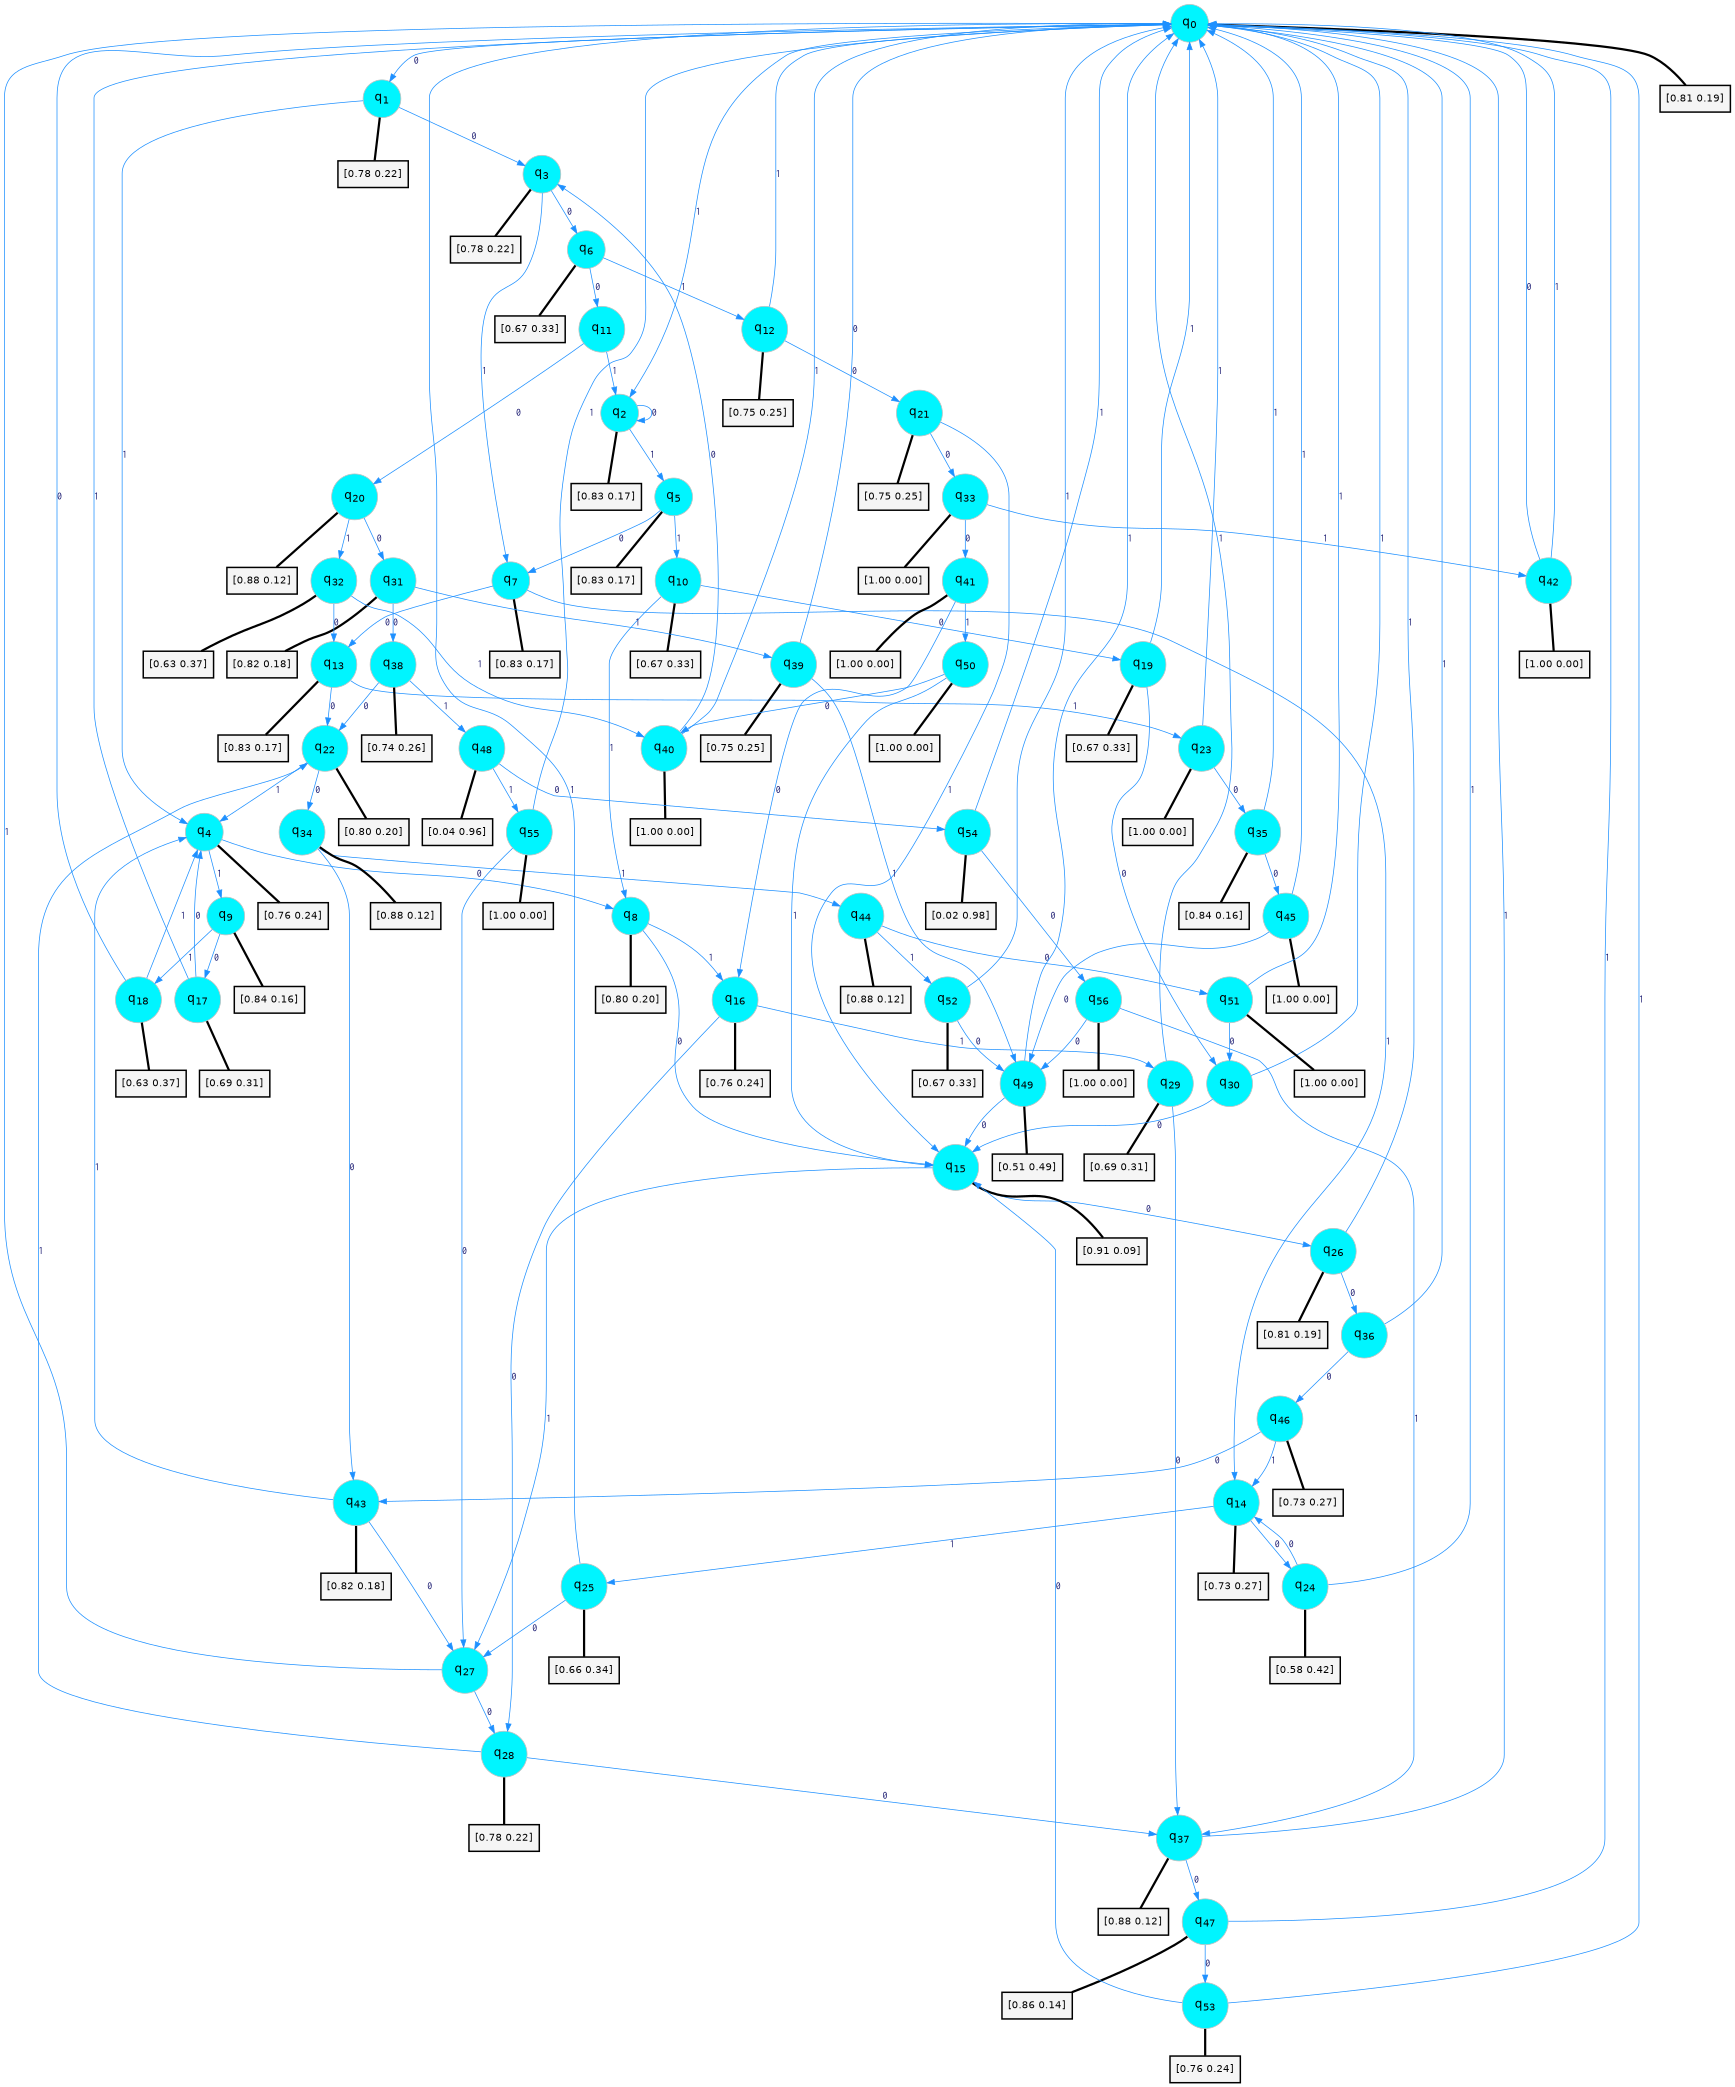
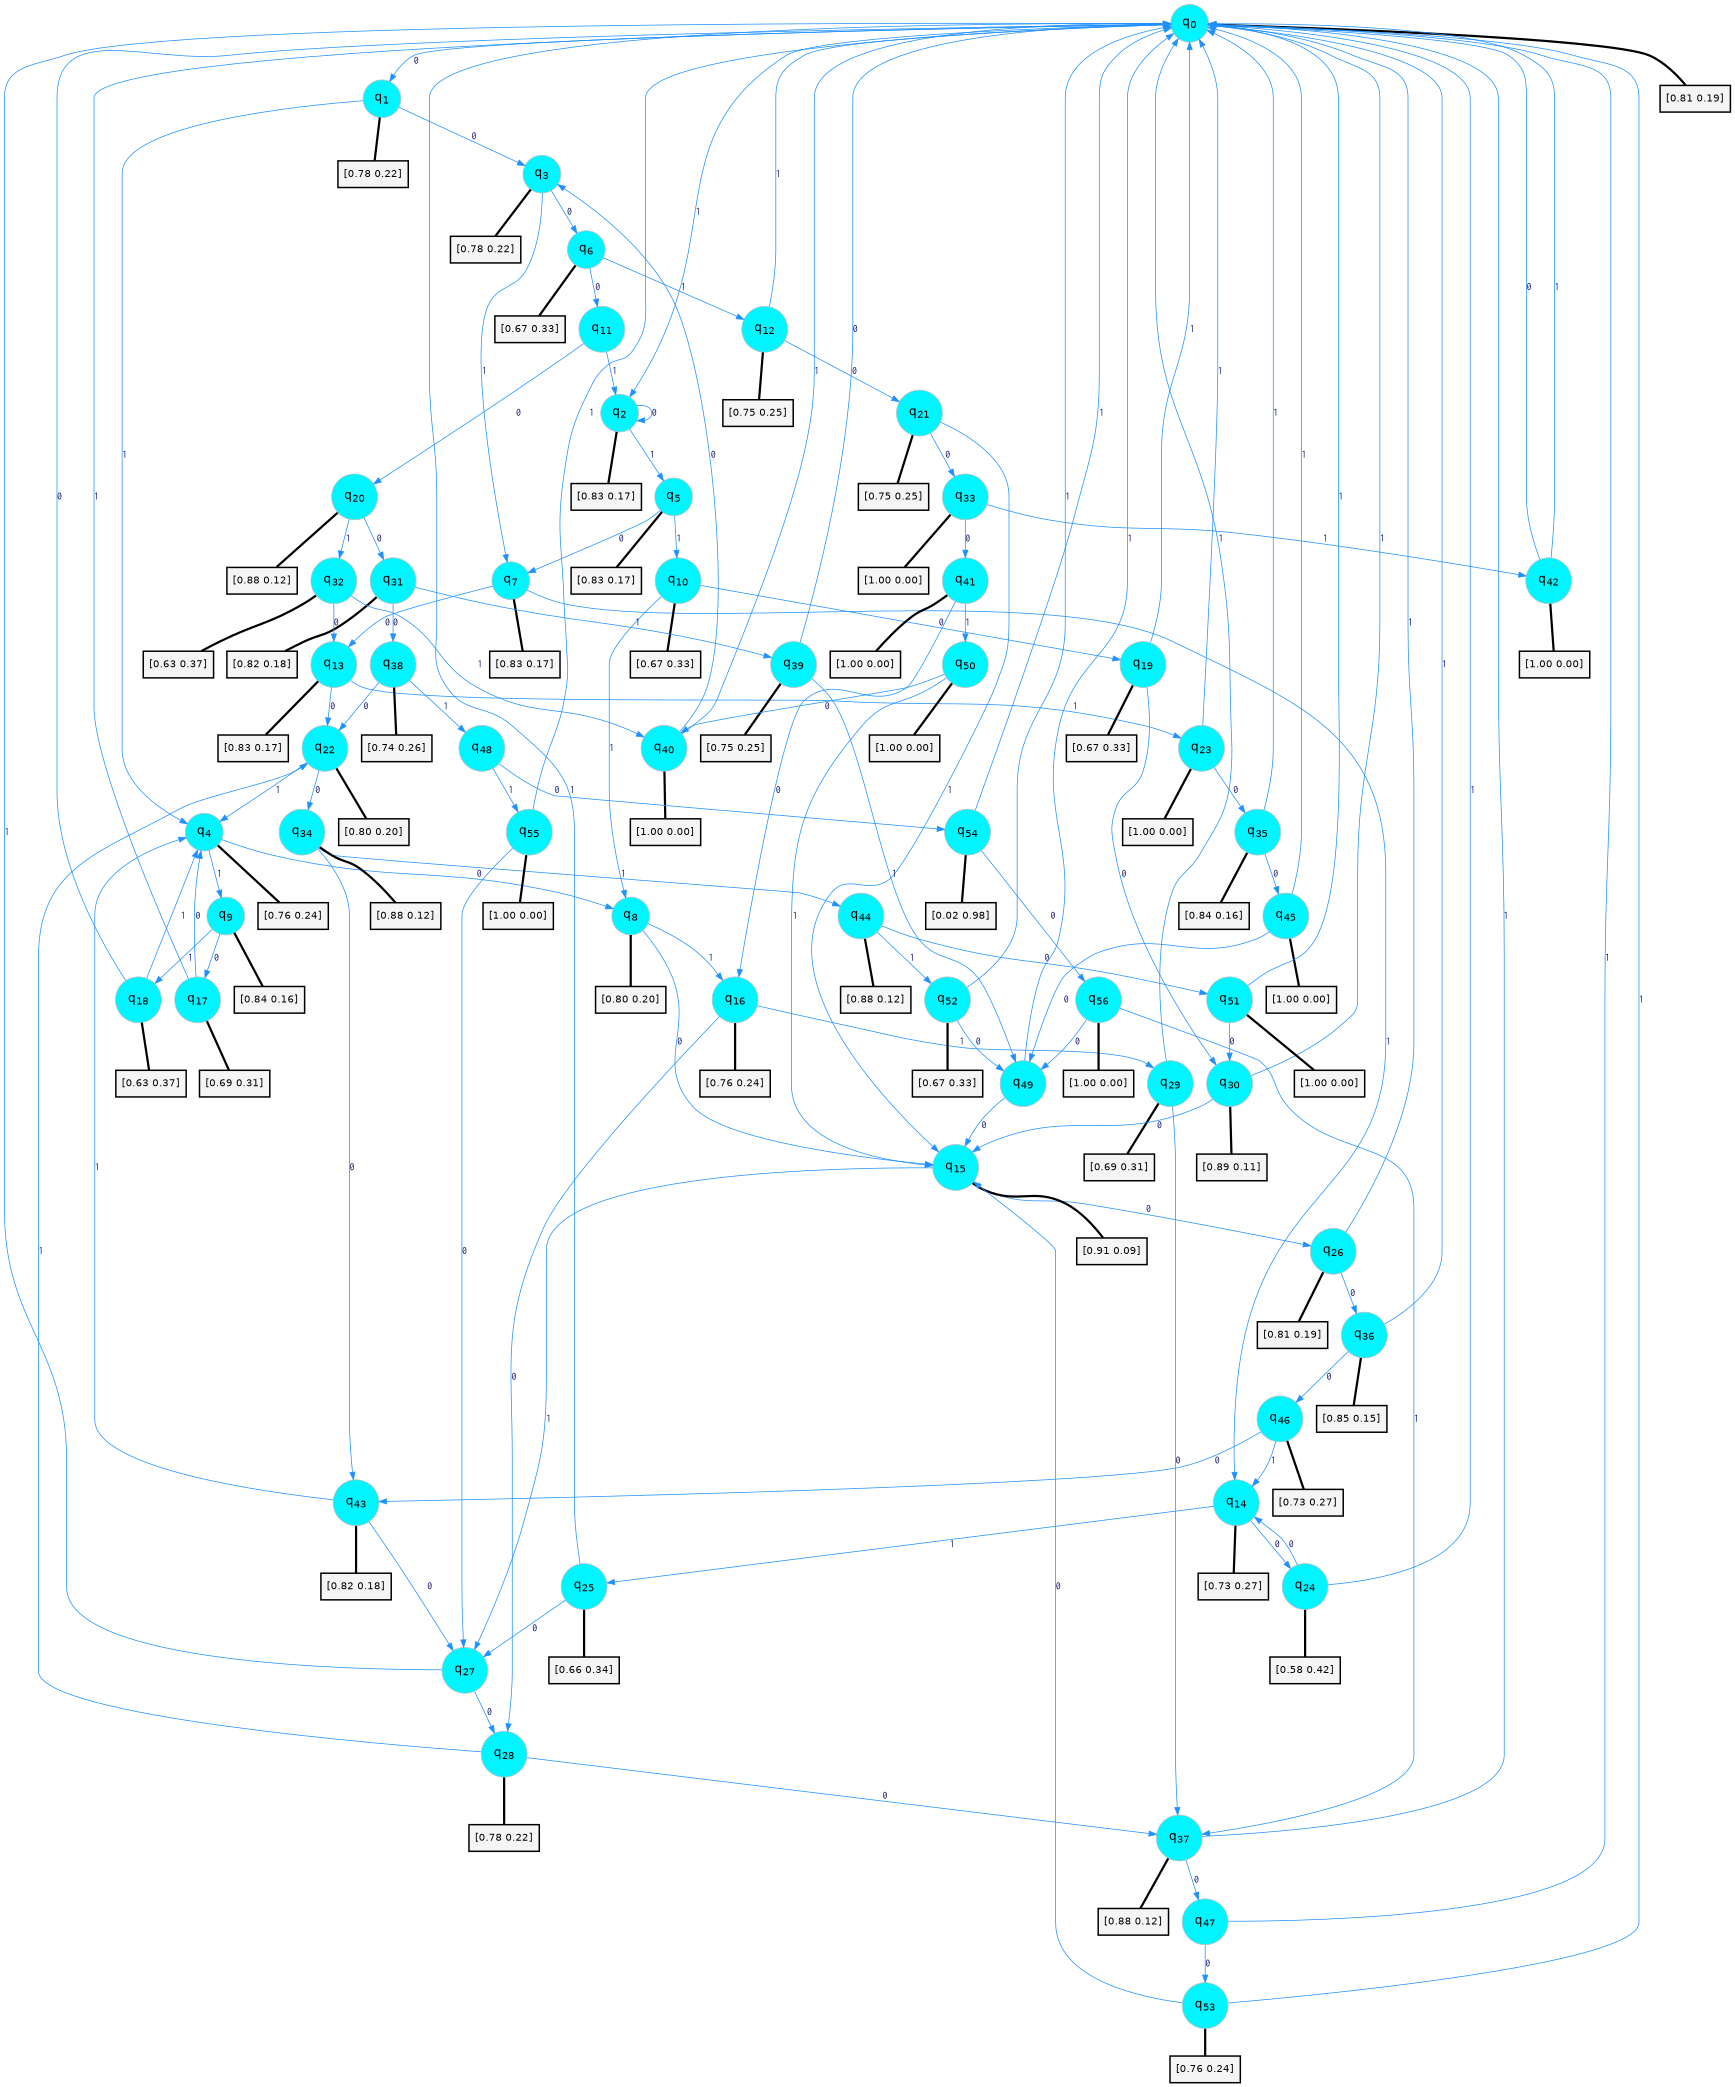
(457, 832) -> none
(1028, 1167) -> none
none -> (1232, 1167)
none -> (1352, 1419)
(1037, 2006) -> none
